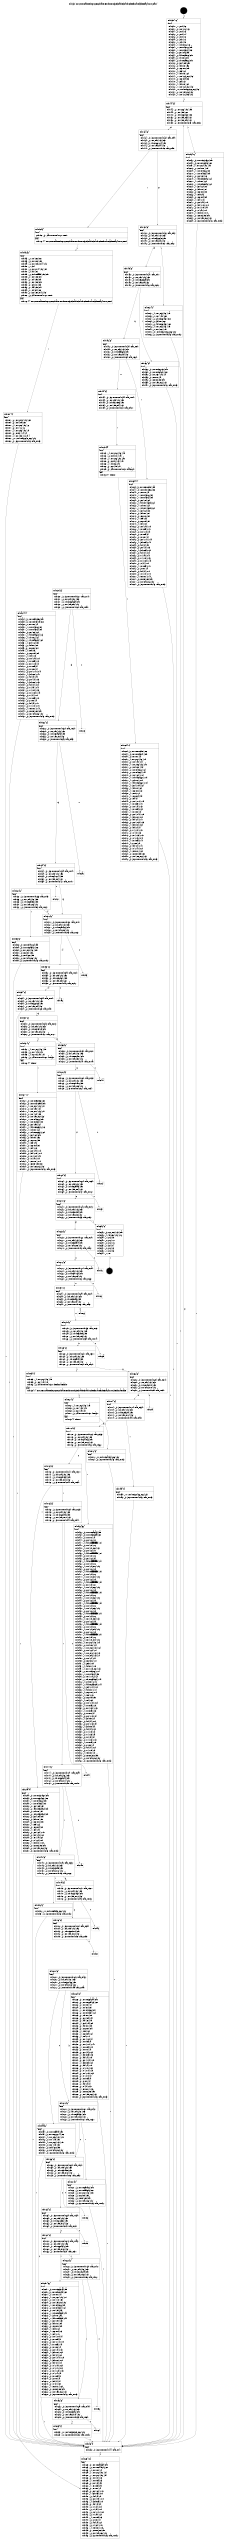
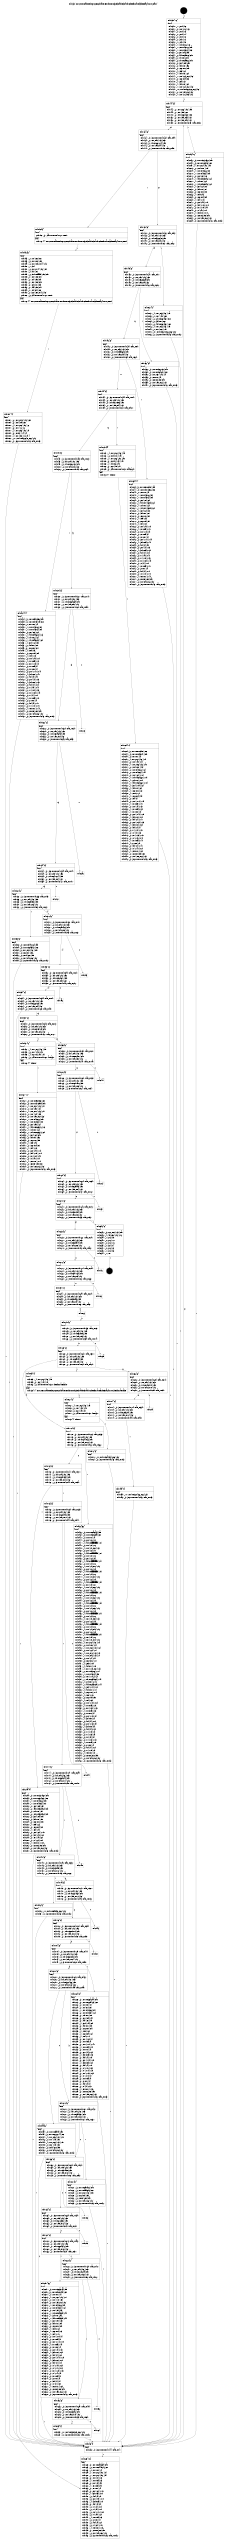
none -> (72, 461)
(61, 899) -> (43, 886)
(75, 1313) -> (81, 1318)
(103, 1423) -> (24, 1392)
none -> (70, 1954)
(100, 2455) -> (103, 2454)
